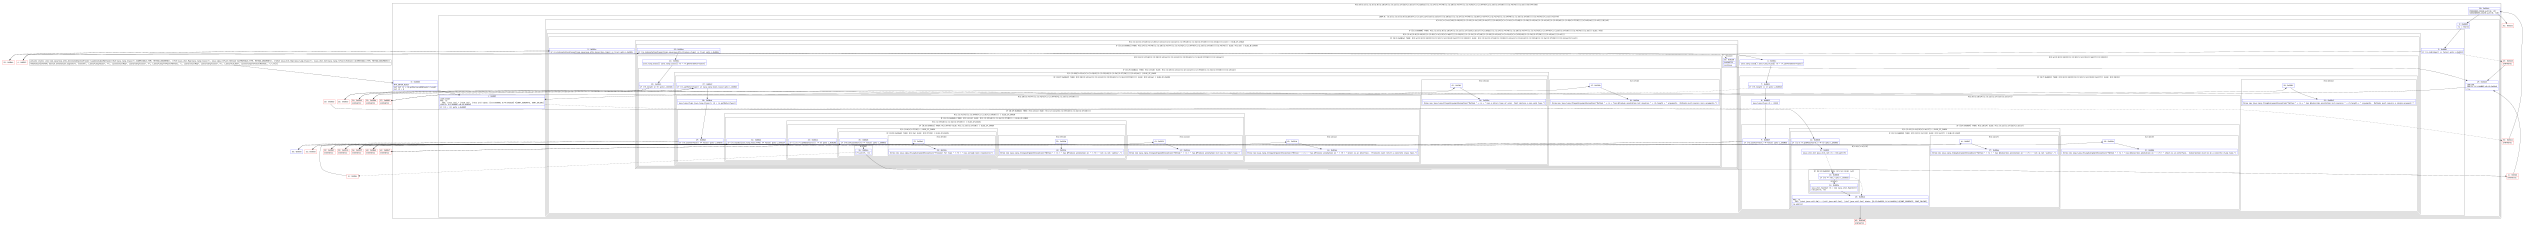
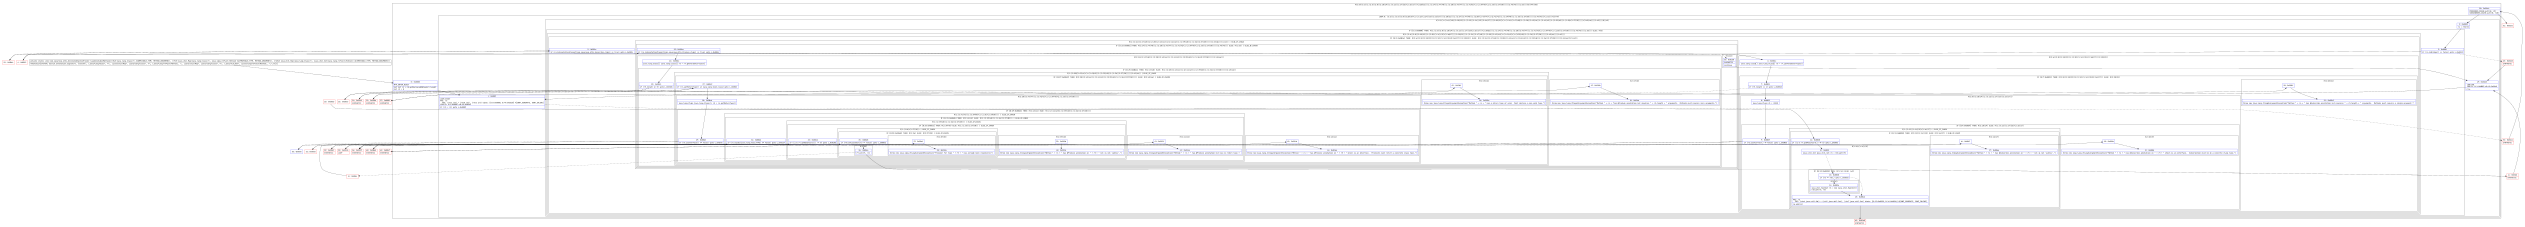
(343, 153) -> (340, 153)
